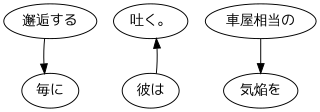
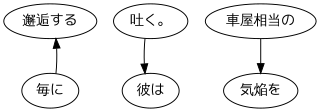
(44, 51) -> (57, 61)
(157, 61) -> (144, 51)
